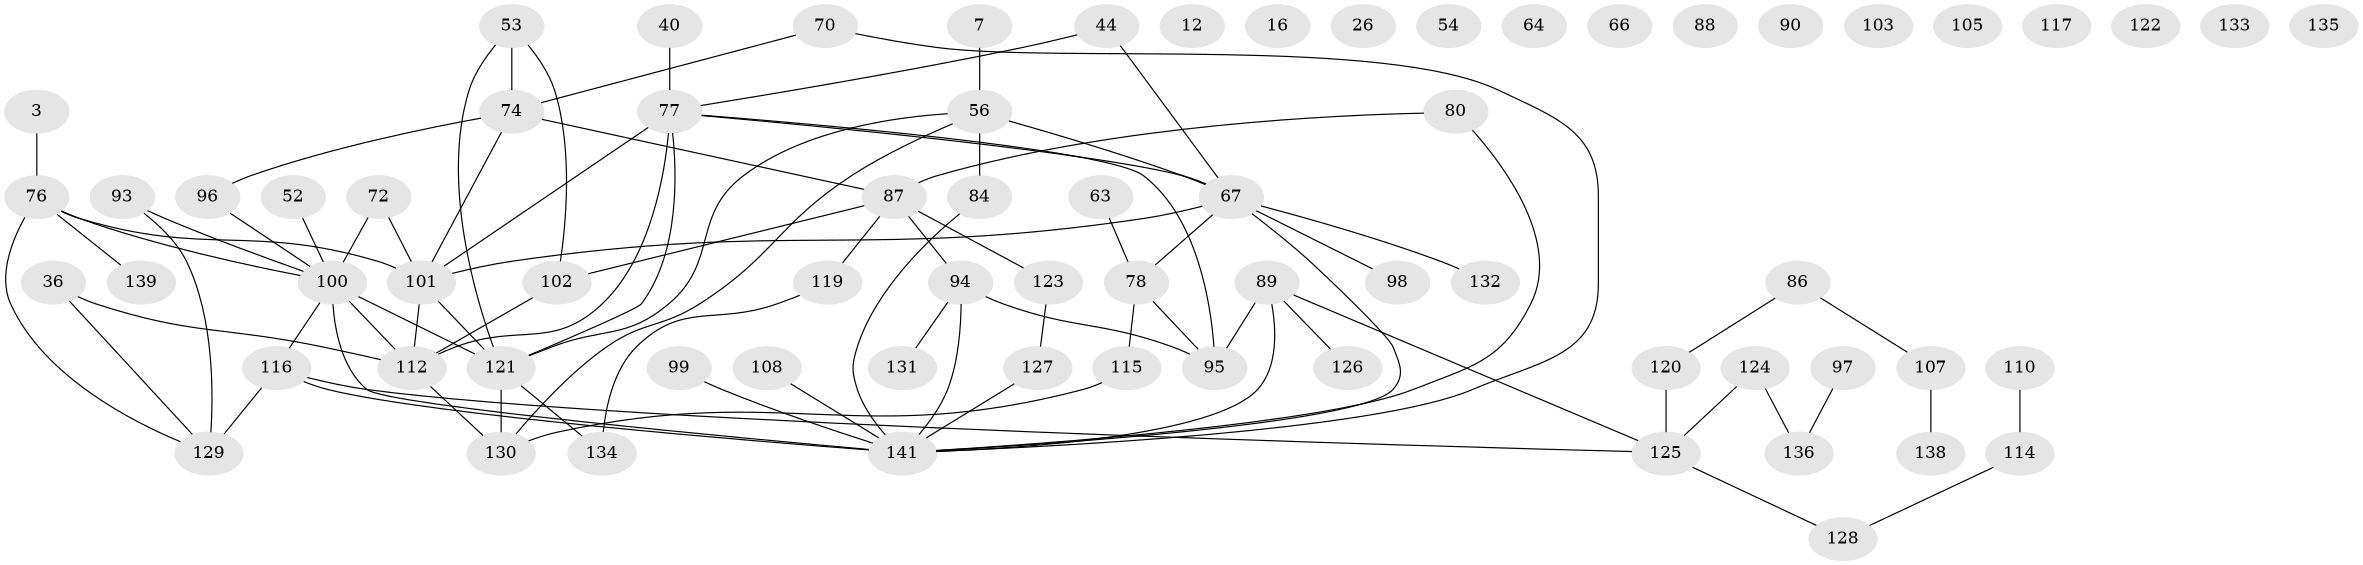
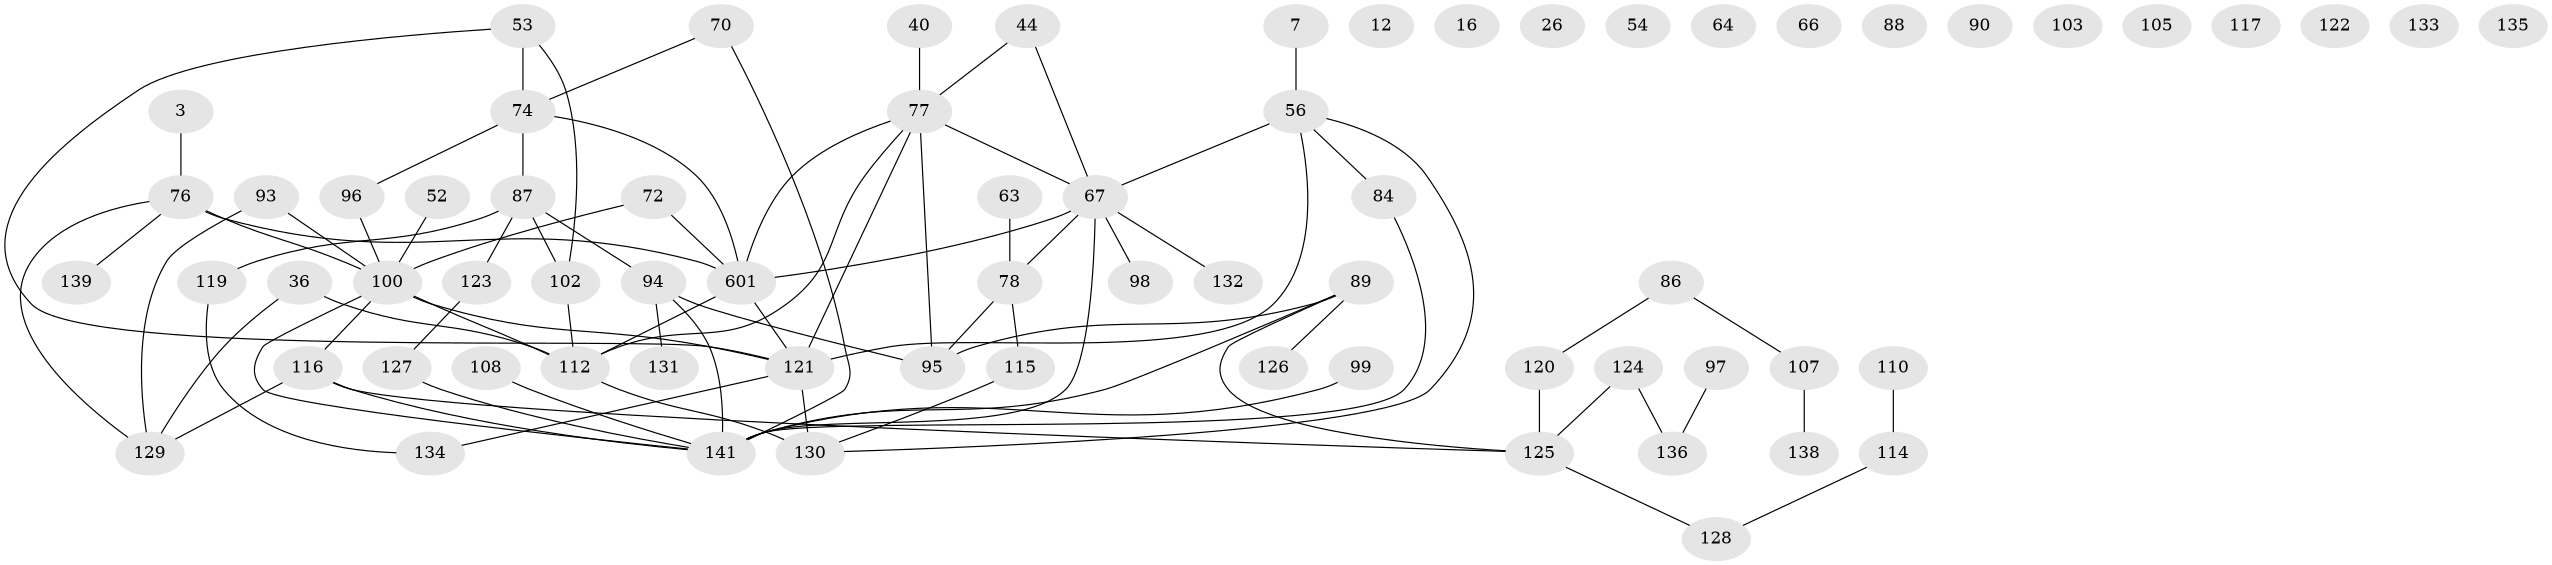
(1456, 112) -> none
(422, 283) -> (741, 283)
